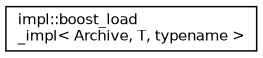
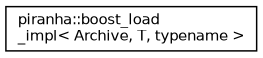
(131, 29) -> (131, 29)
